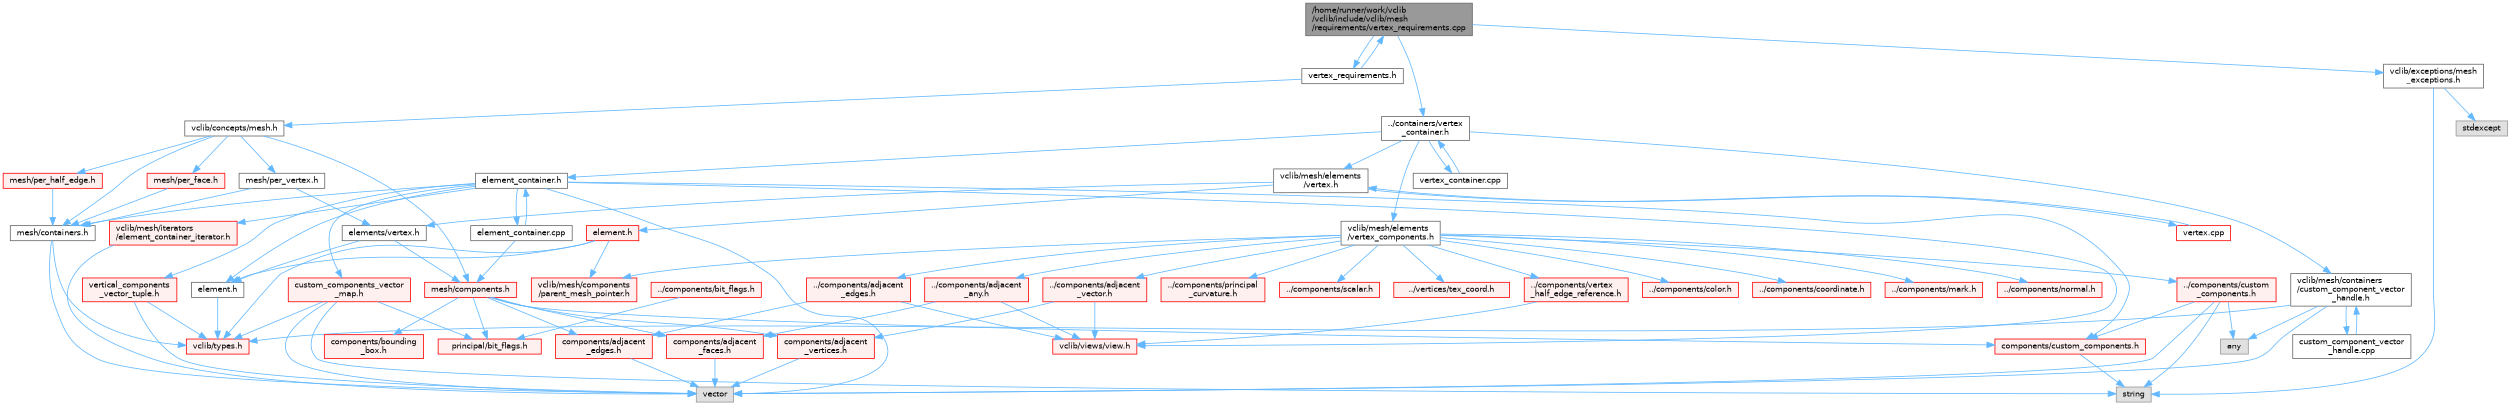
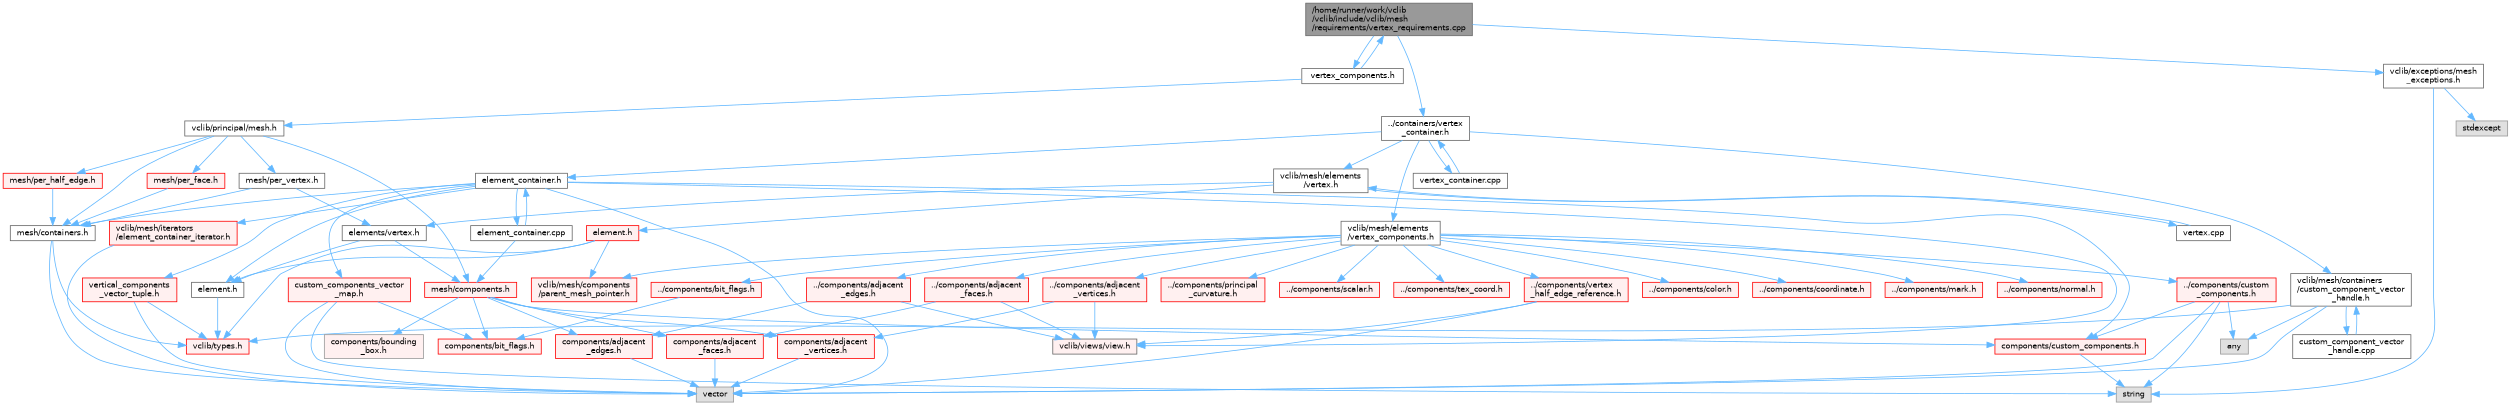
(1353, 76) -> (1353, 76)
(234, 128) -> (234, 128)
(2204, 233) -> (2204, 233)
none -> (1030, 253)
(977, 290) -> (977, 290)
(1095, 290) -> (1095, 290)
(1452, 290) -> (1452, 290)
(282, 319) -> none
(374, 347) -> (374, 347)
(490, 347) -> (490, 347)
(1095, 347) -> (1095, 347)
none -> (1141, 361)
